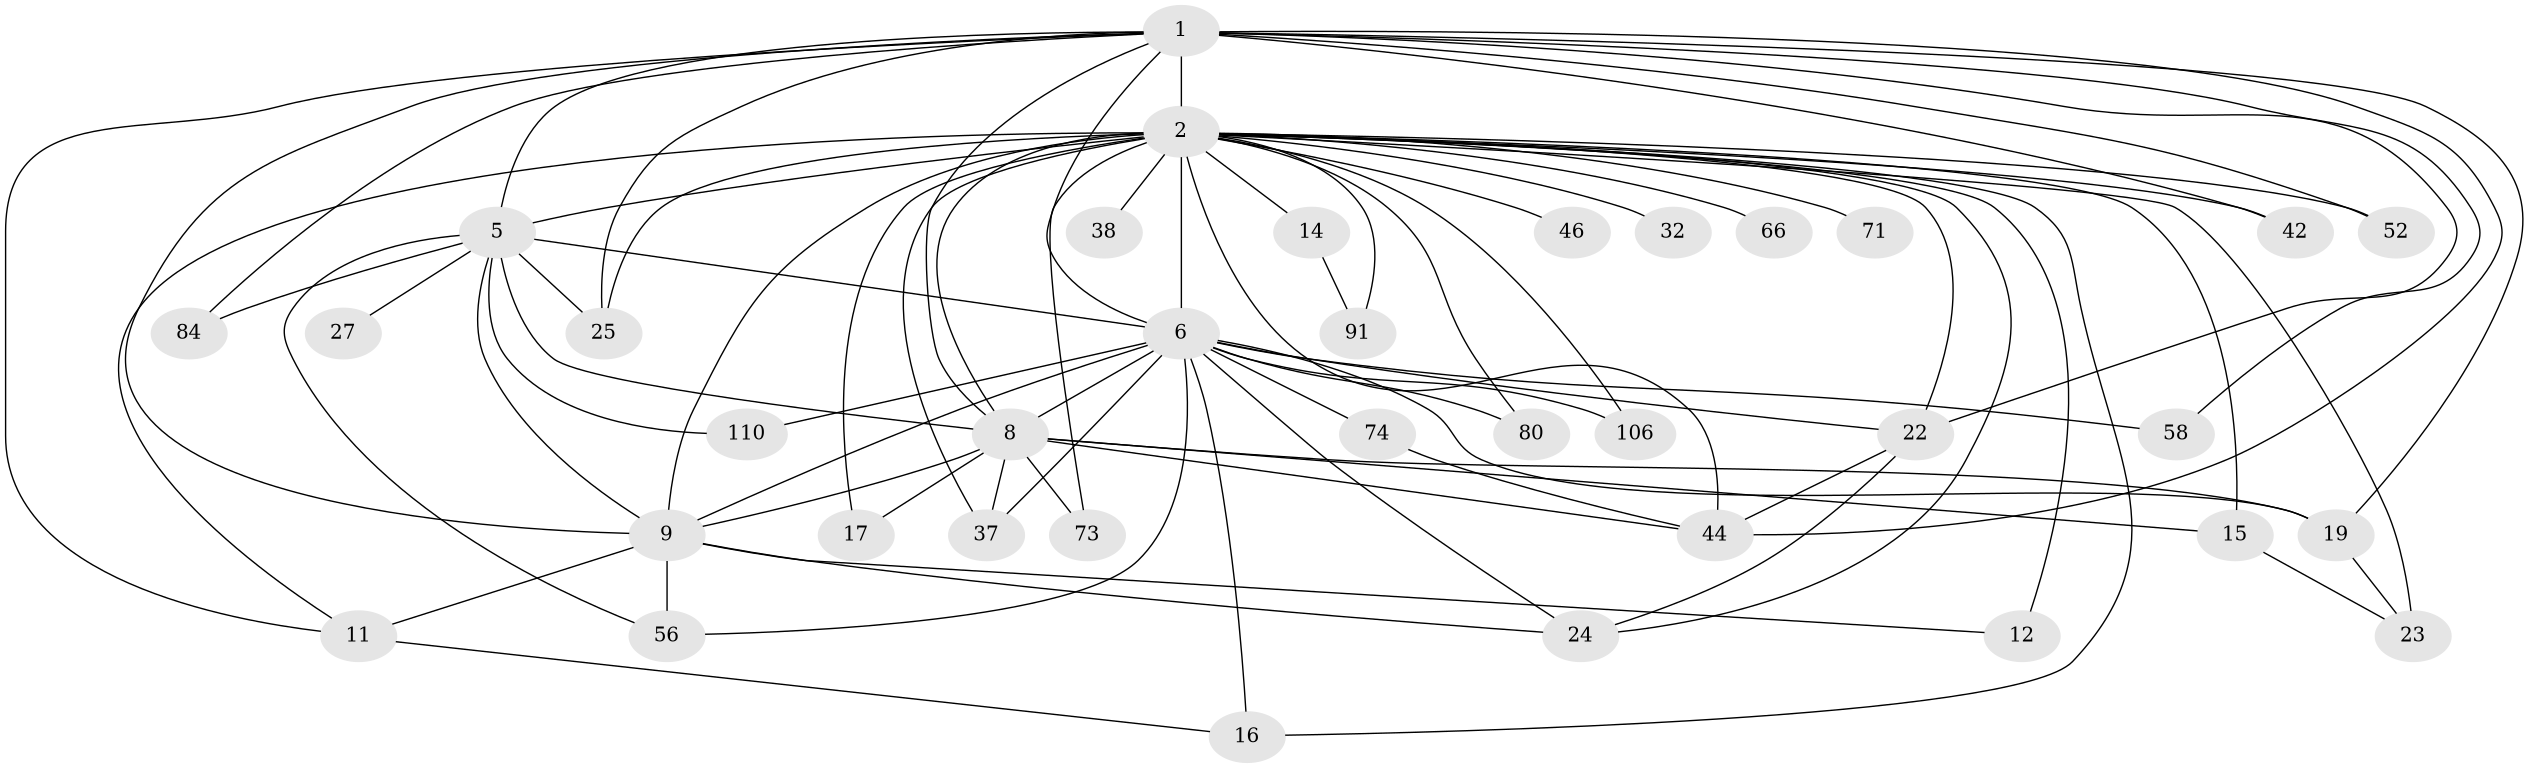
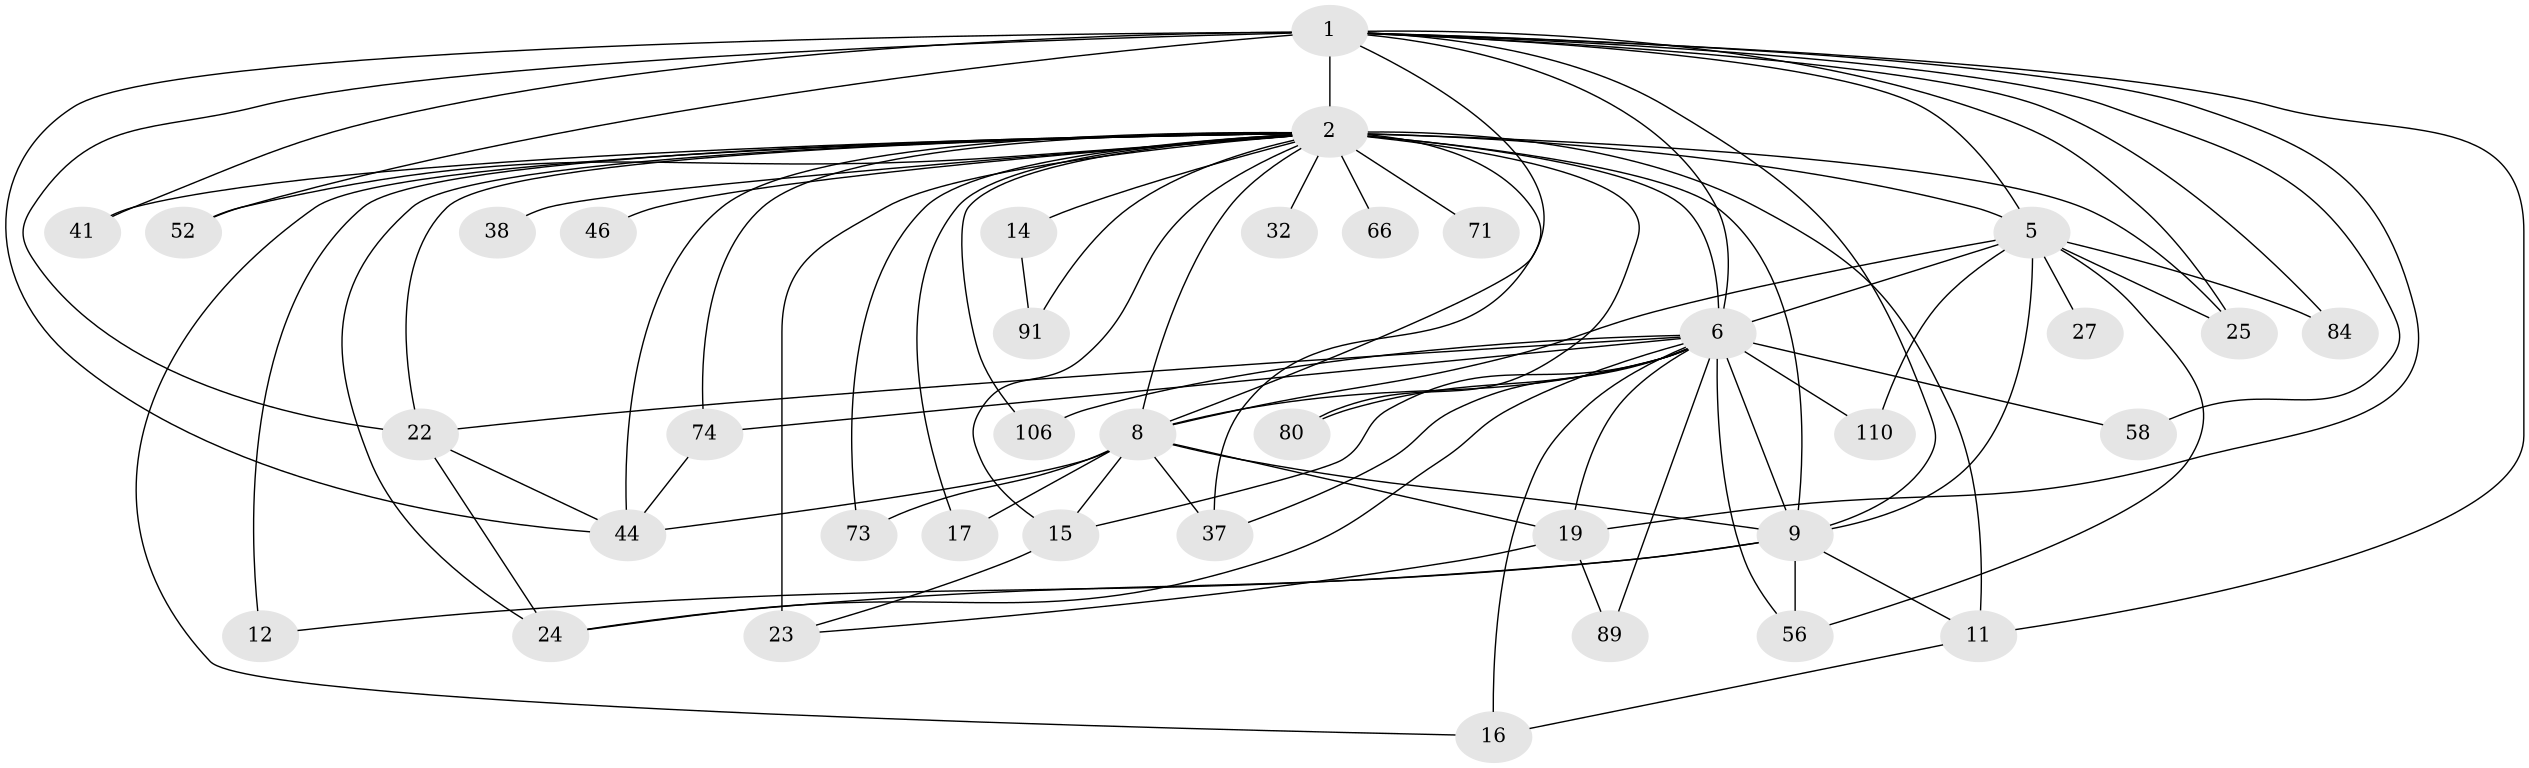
none -> (772, 202)
(2295, 233) -> (83, 233)
none -> (1382, 414)
none -> (1610, 636)
